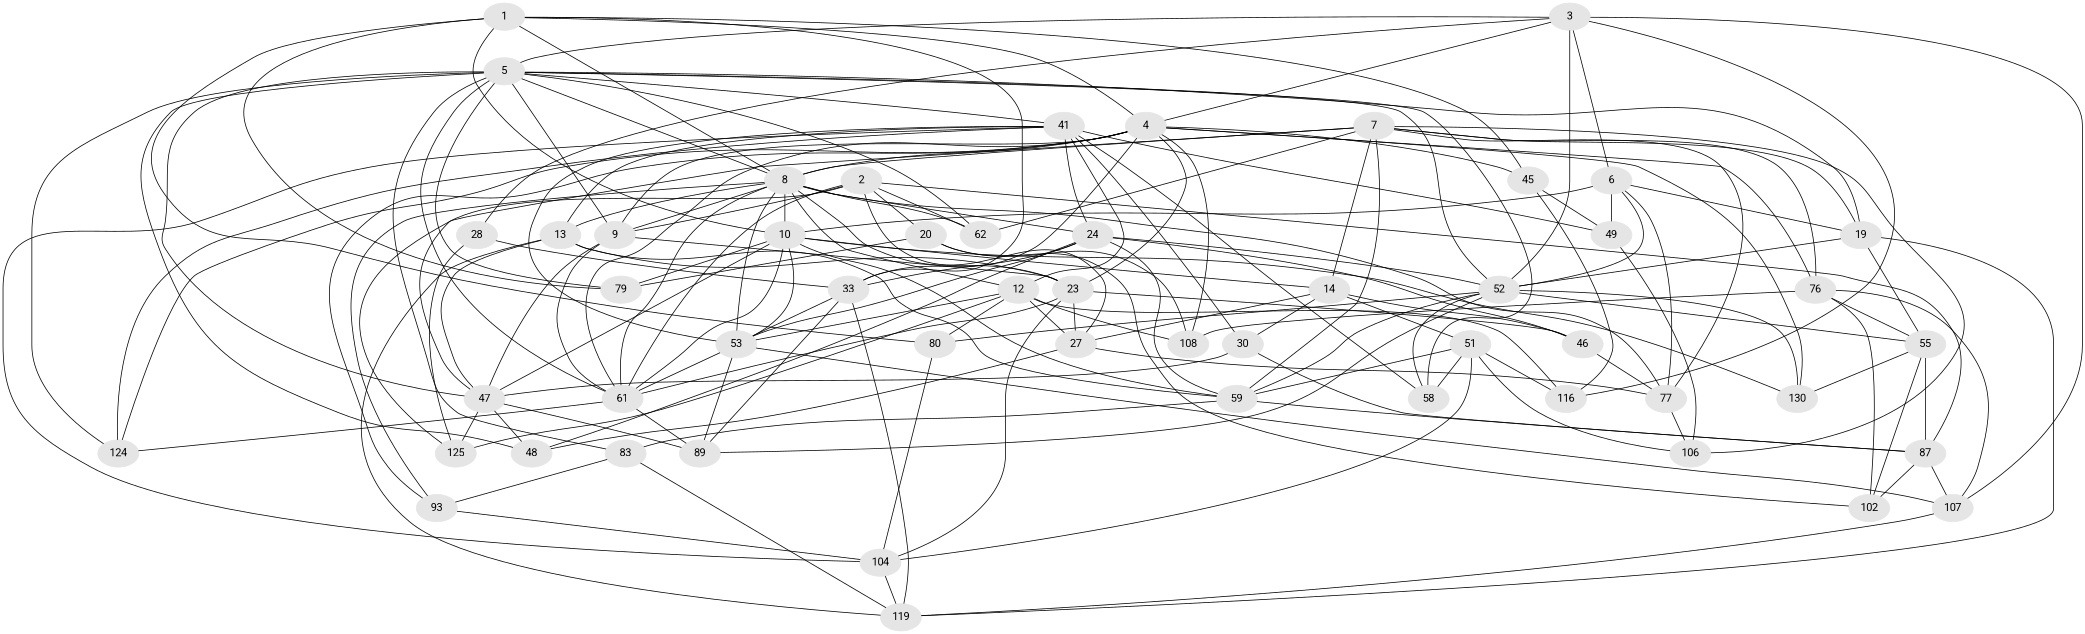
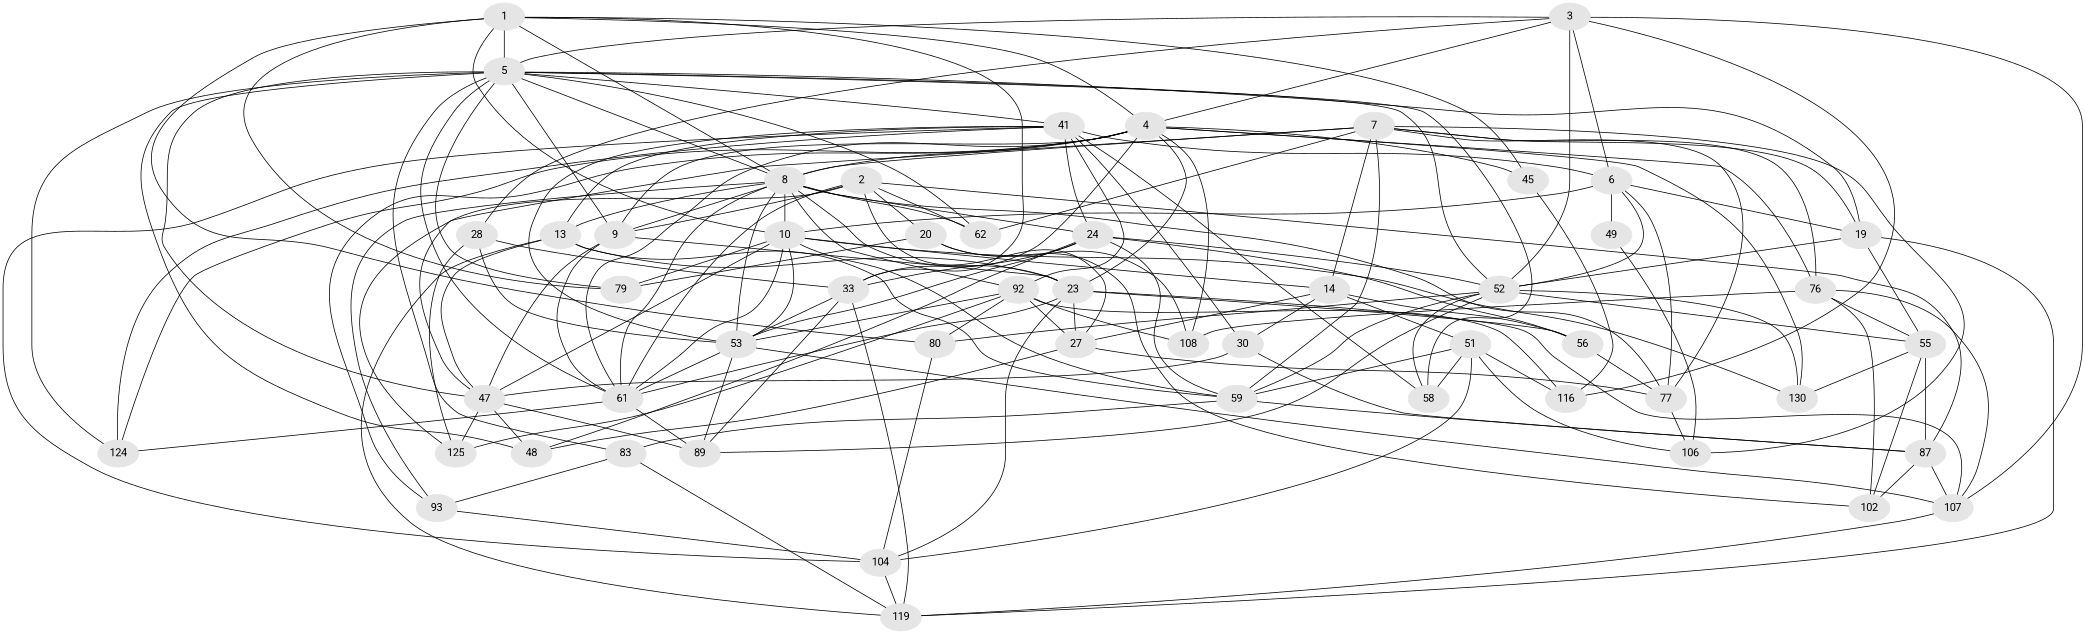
none -> (504, 44)
(1337, 182) -> (1338, 153)
(1570, 208) -> none
(1018, 290) -> (1018, 290)
none -> (580, 326)
(1583, 344) -> (1583, 344)
none -> (1556, 359)
